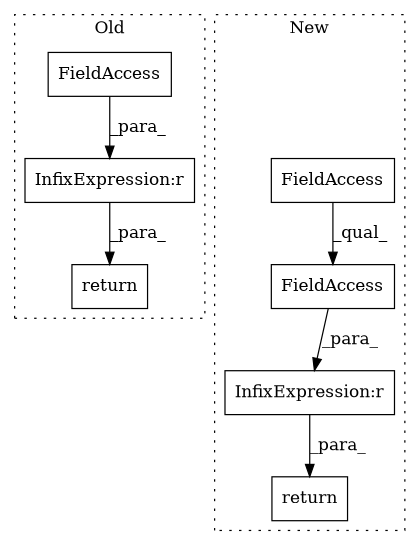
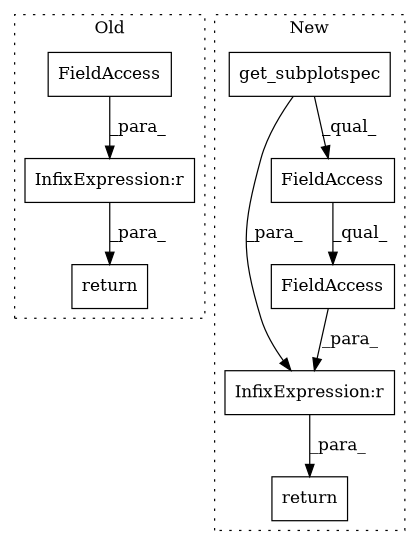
none -> (310, 74)
